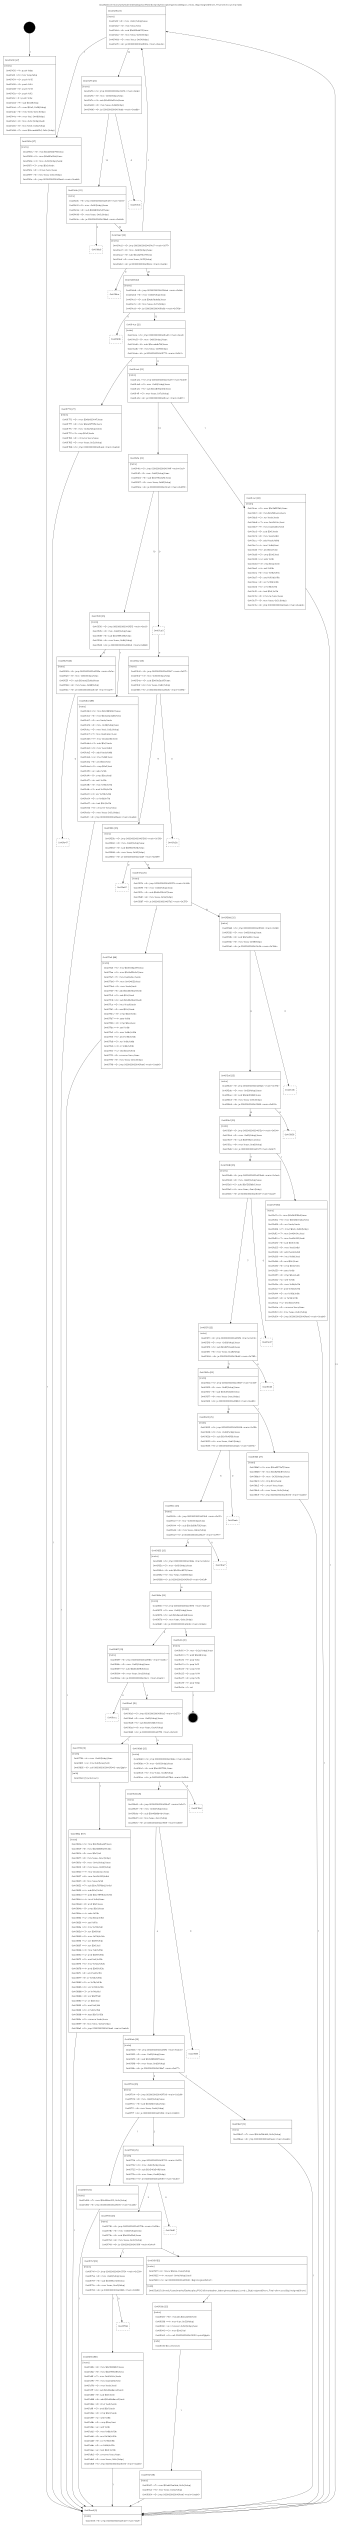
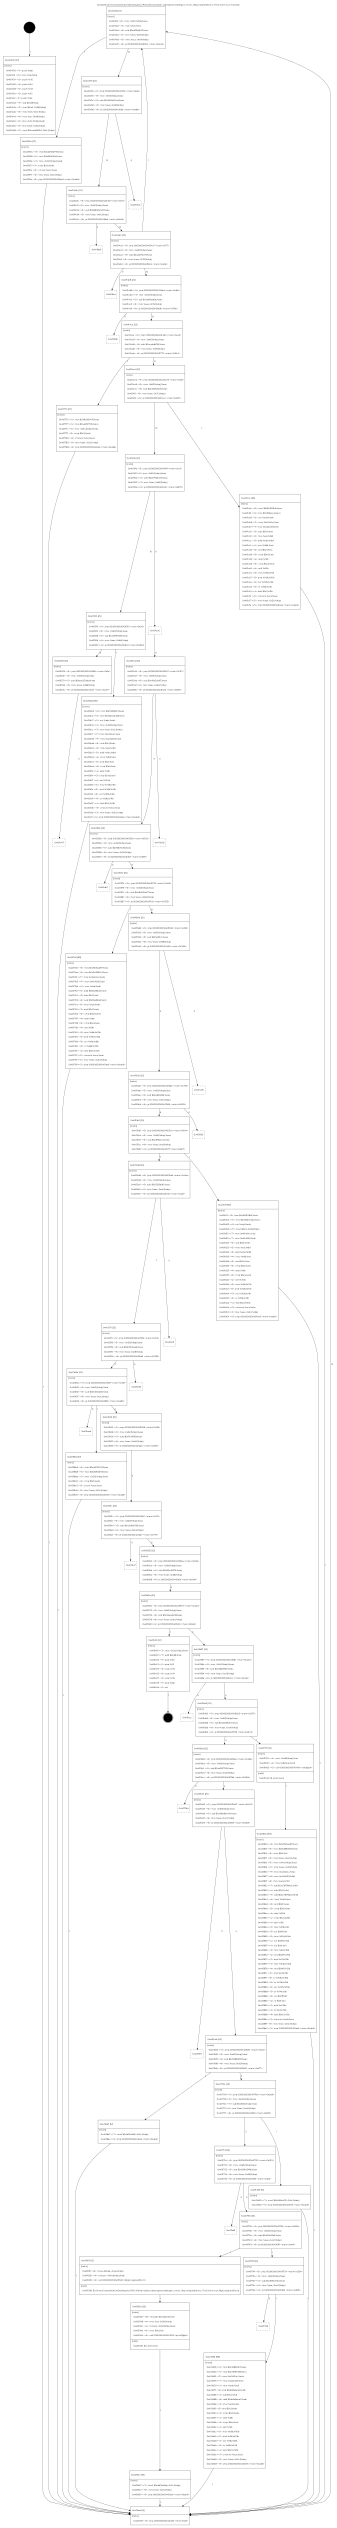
(231, 1482) -> (90, 1416)
